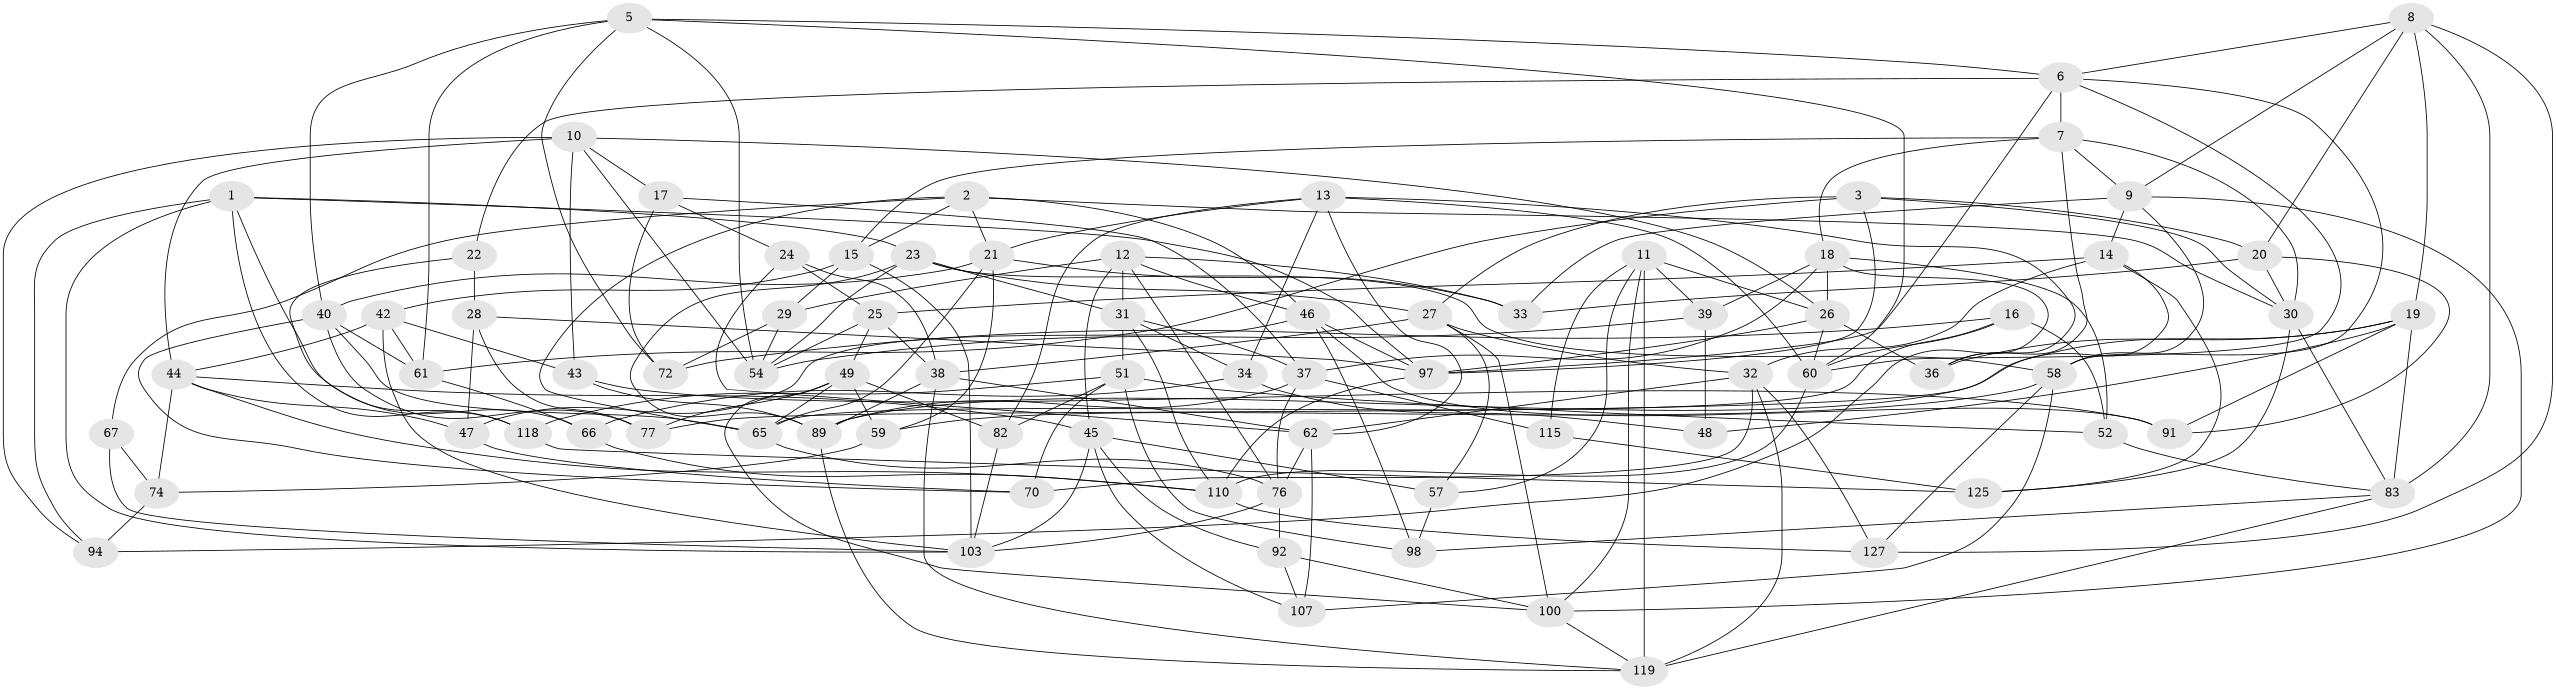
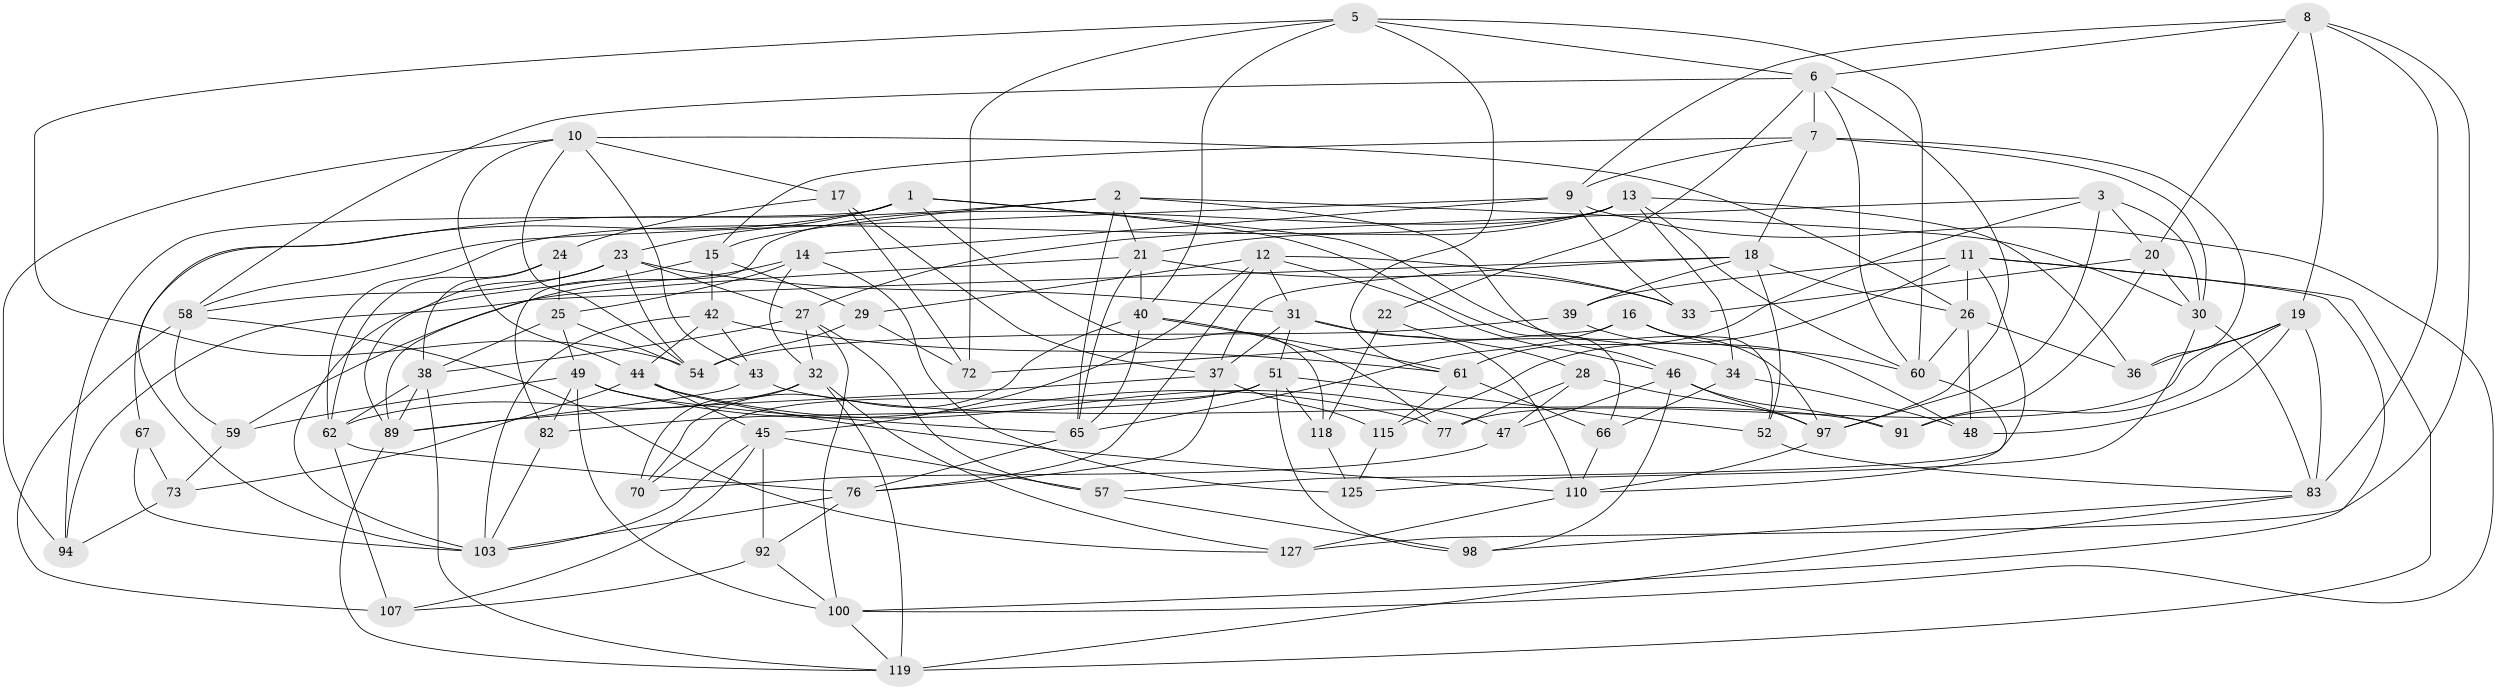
(1655, 346) -> (1969, 375)
none -> (1422, 404)
(157, 493) -> (174, 493)
